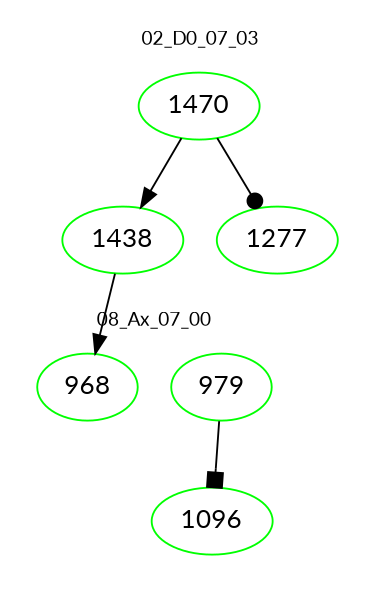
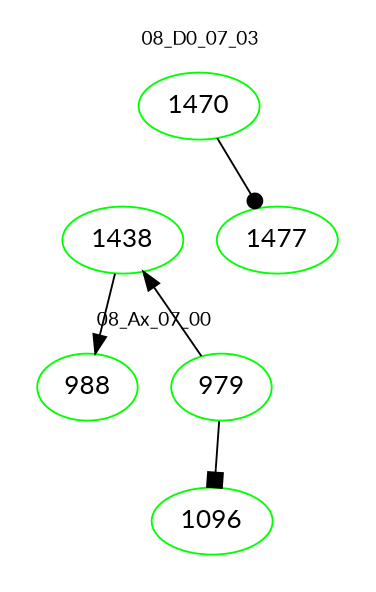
(201, 40) -> (201, 40)
(166, 165) -> (178, 322)
(277, 240) -> (277, 240)
(87, 387) -> (87, 387)
